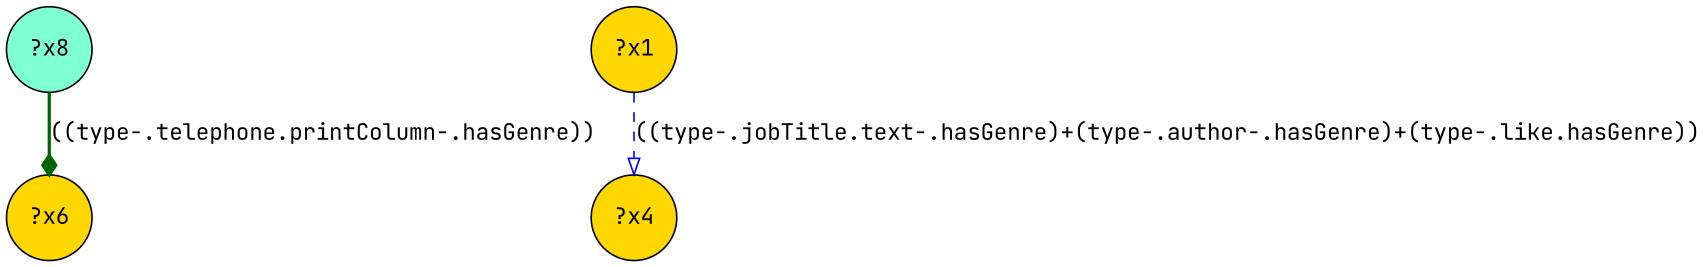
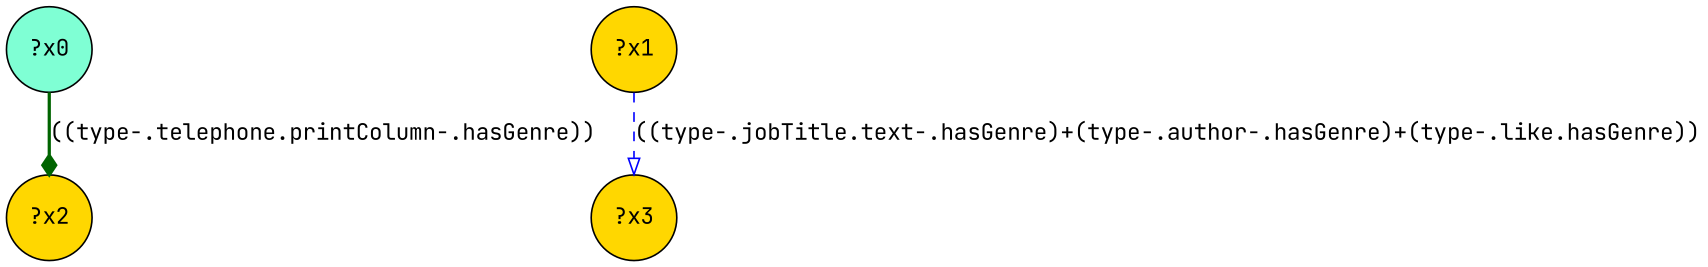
(49, 50) -> (49, 50)
(49, 218) -> (49, 218)
(634, 218) -> (634, 218)
